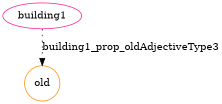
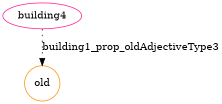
(42, 16) -> (42, 16)
